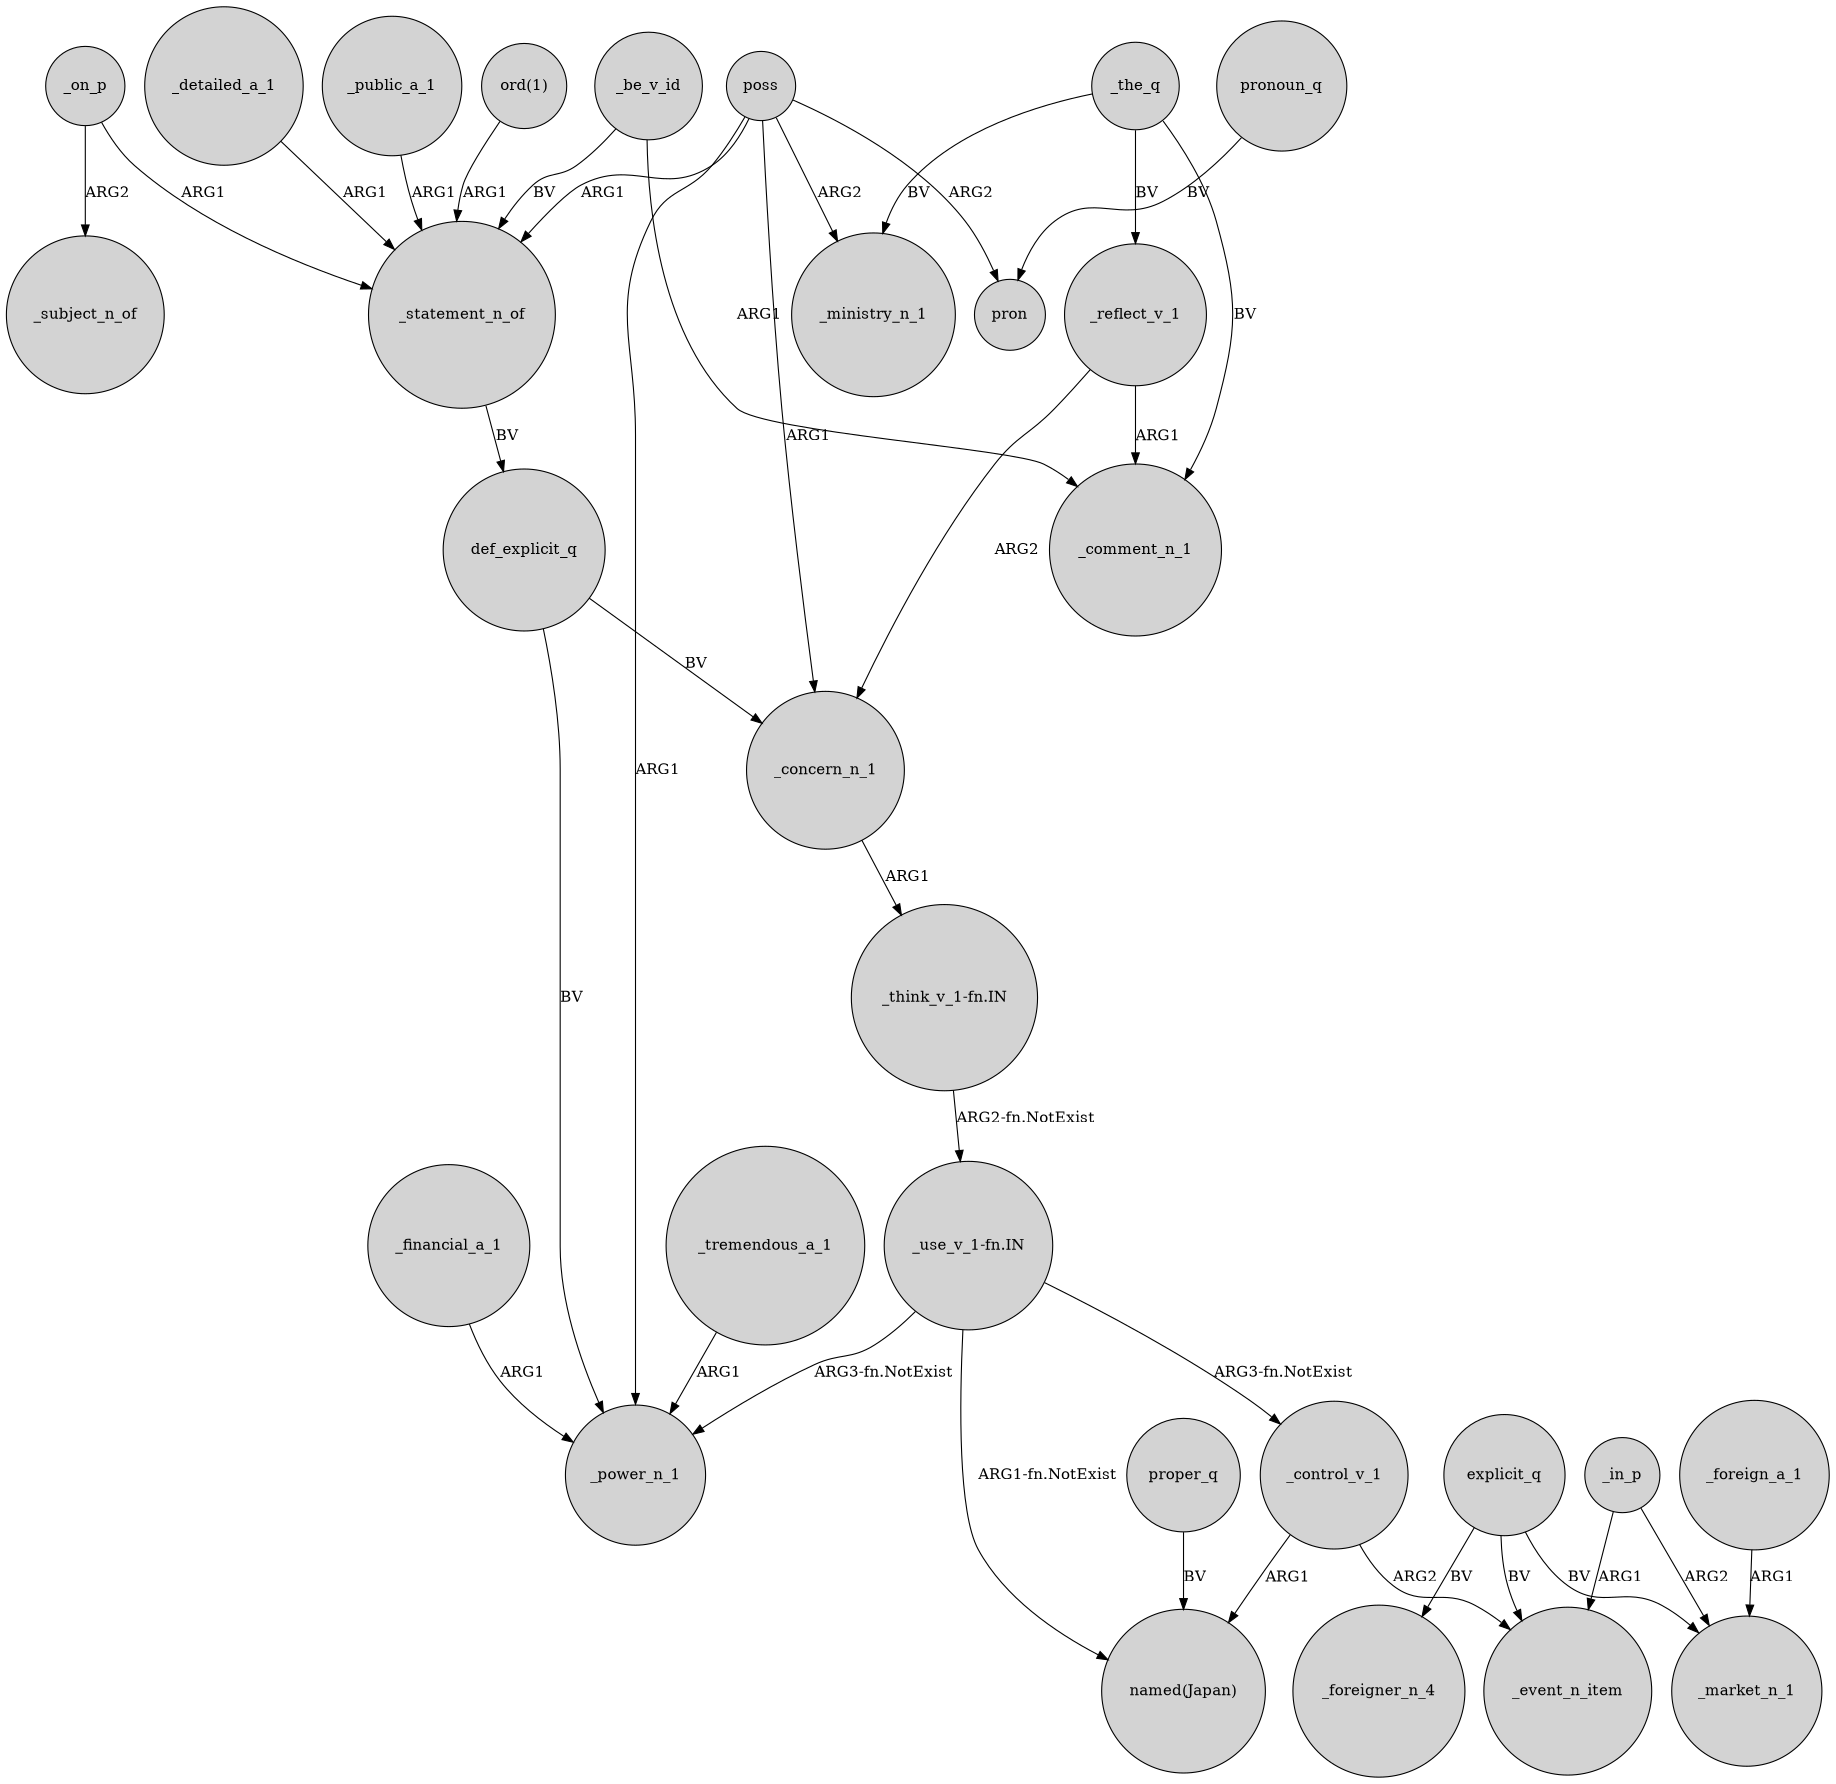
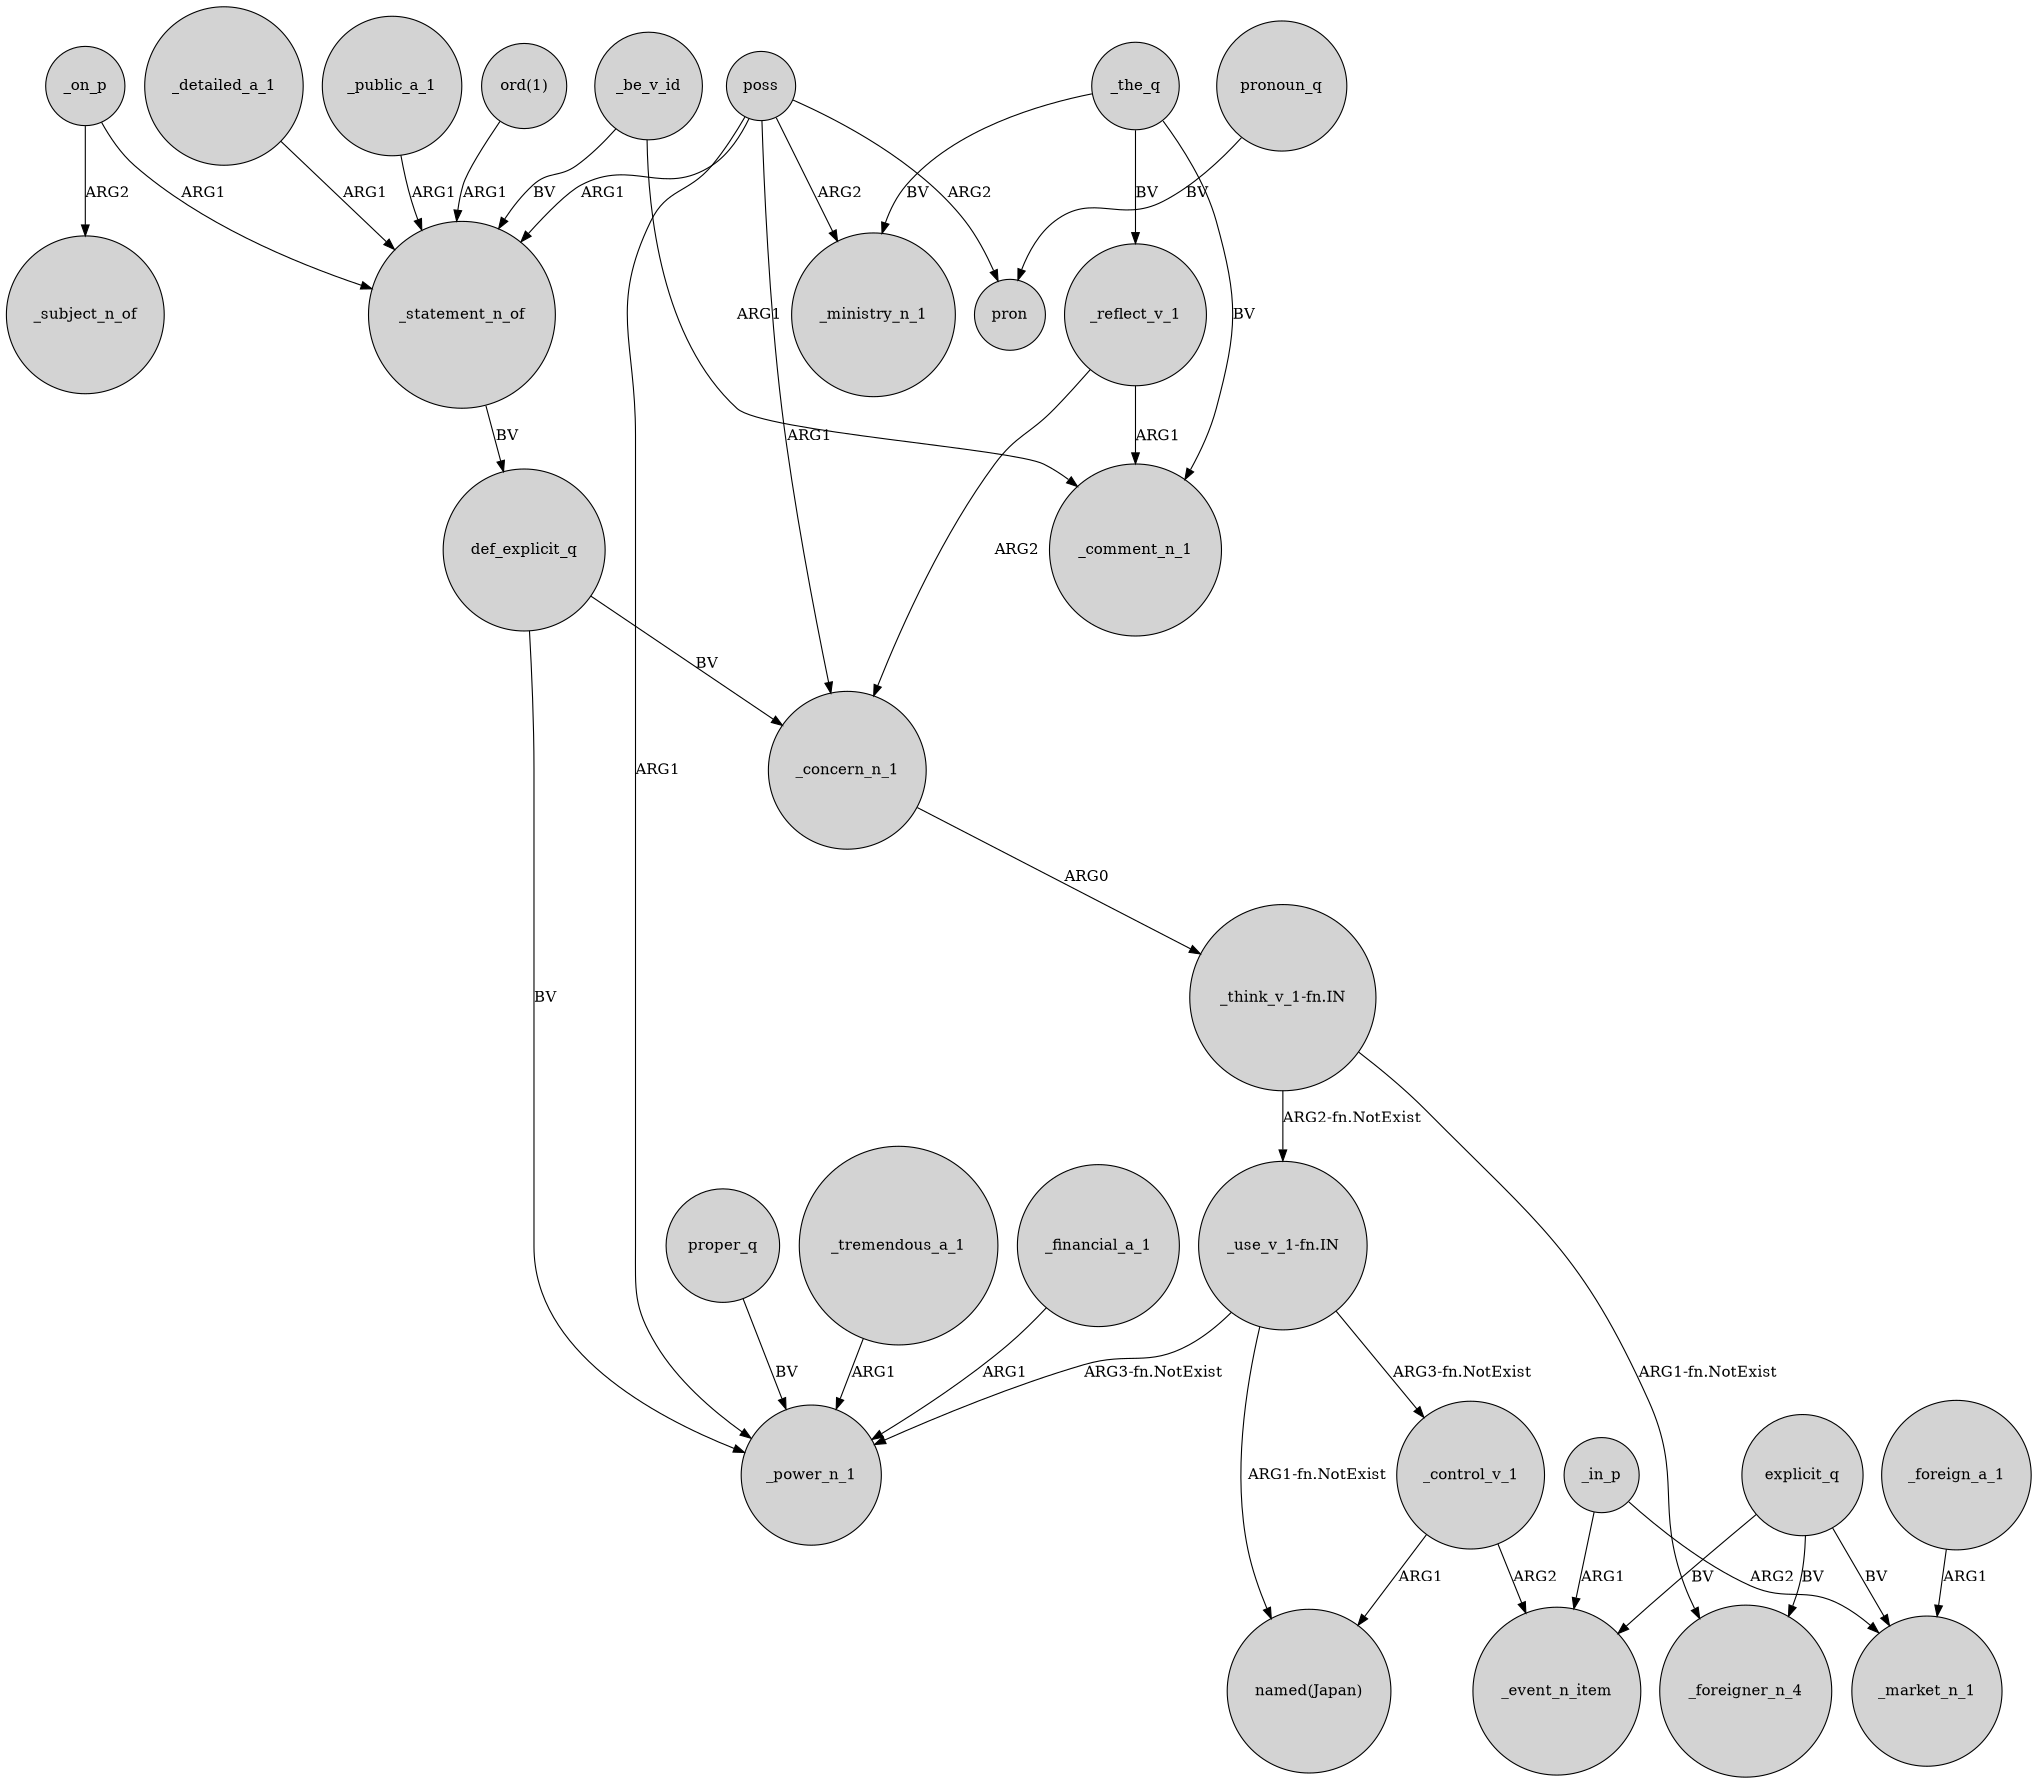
(908, 877) -> (1087, 877)
none -> (1591, 1293)
(1183, 1565) -> (763, 1349)
